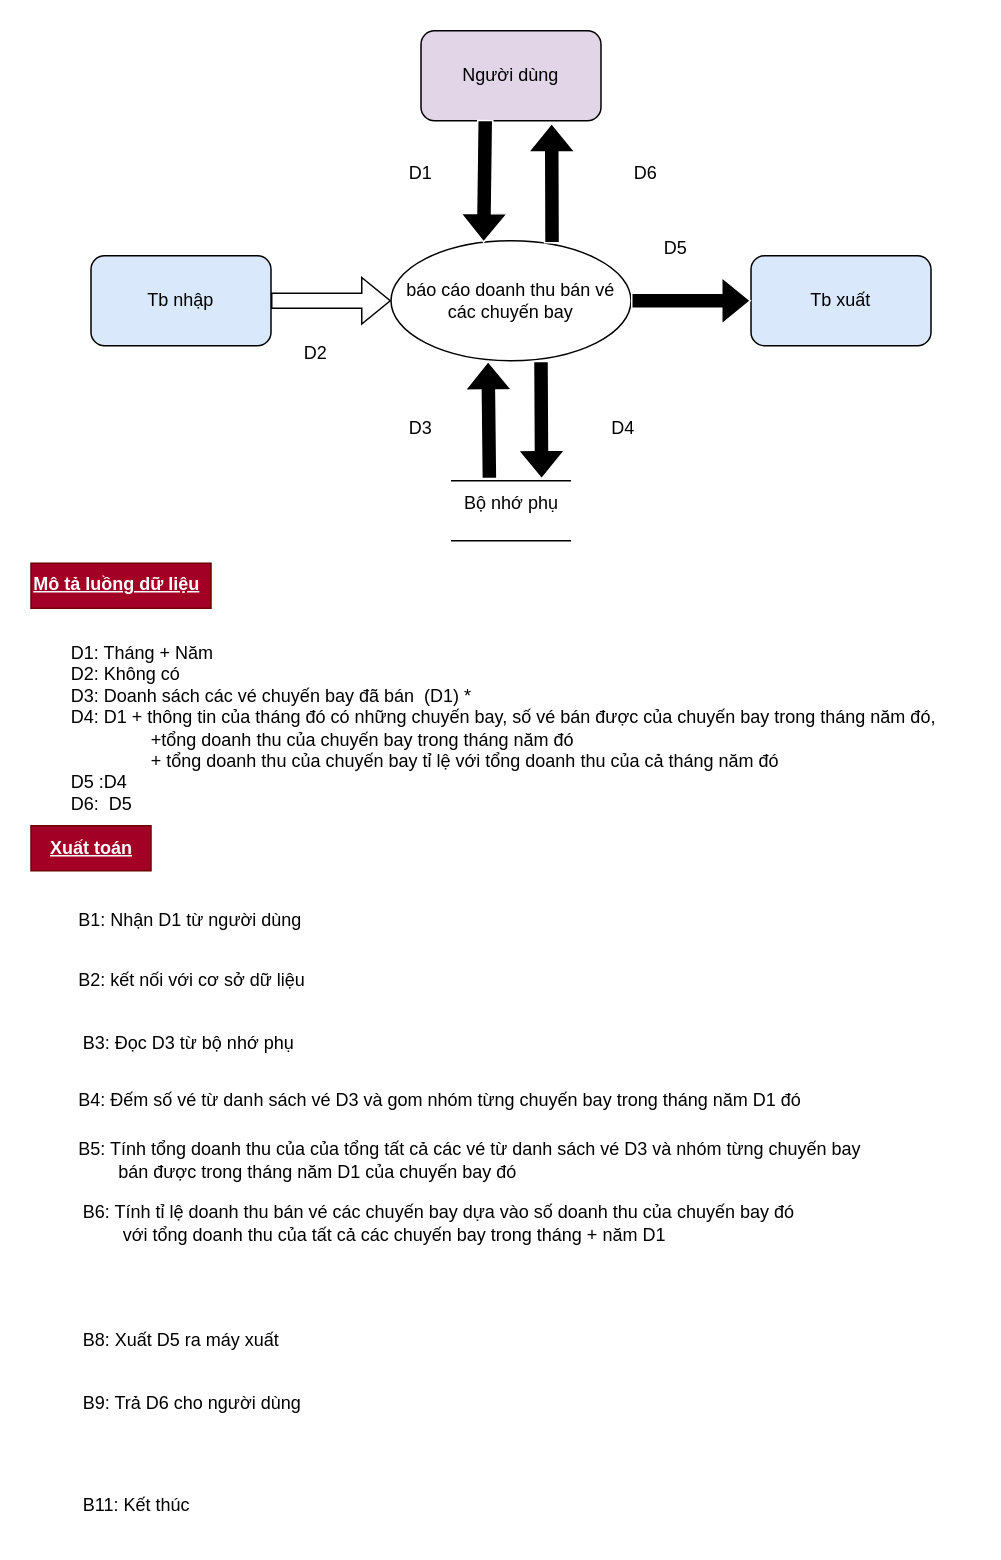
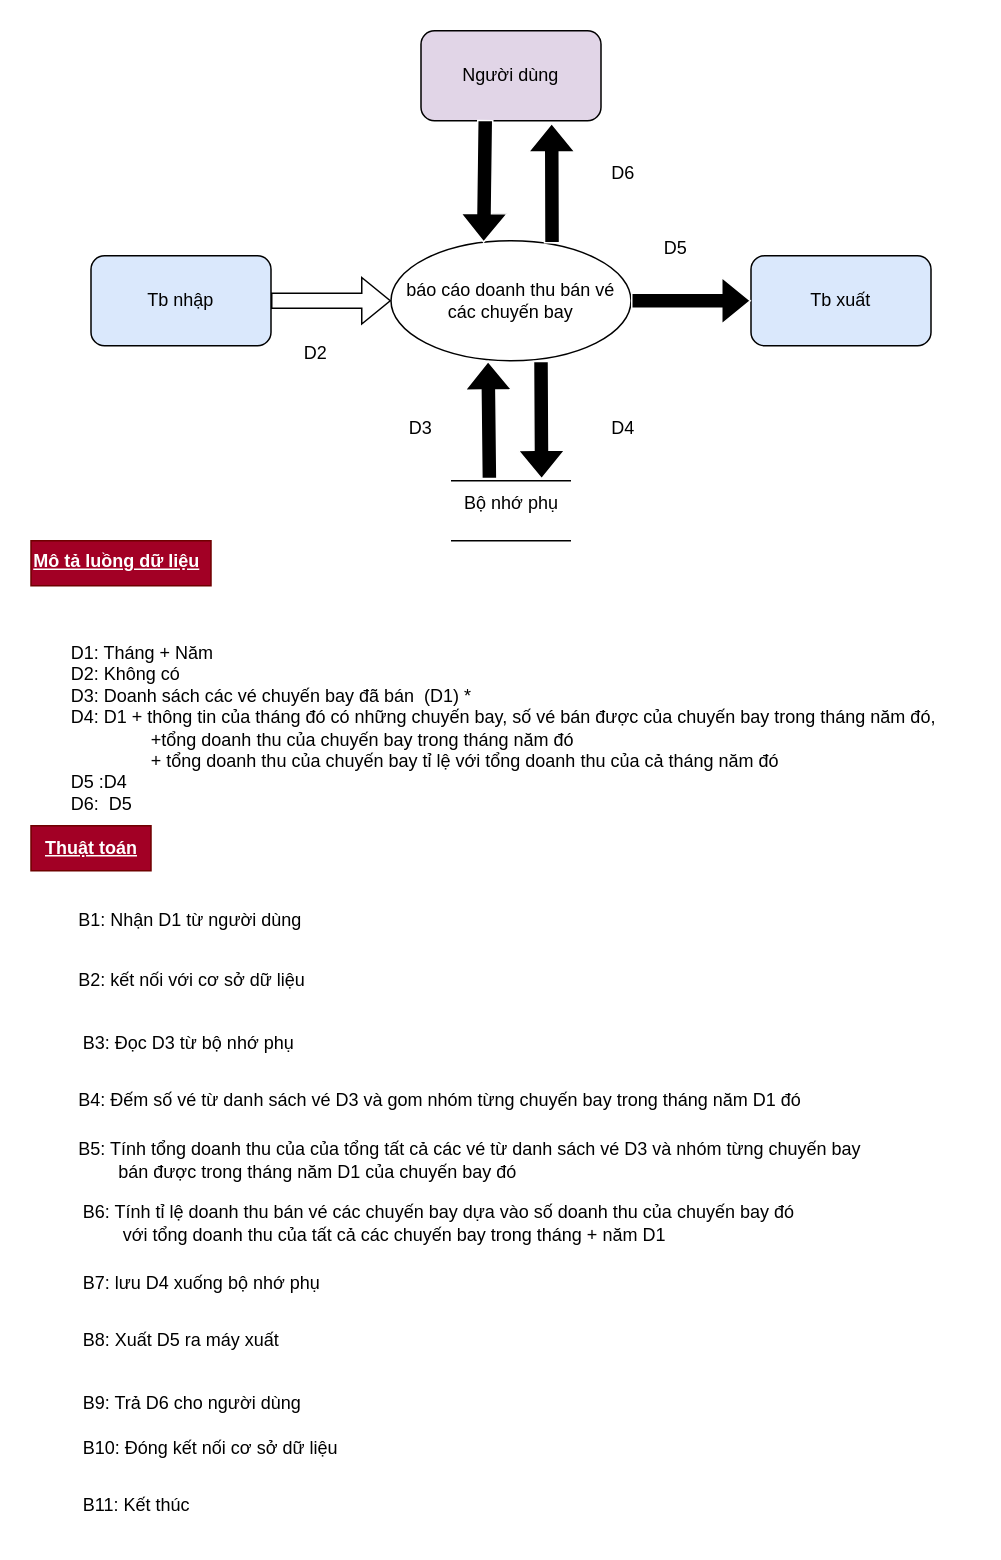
(421, 173) -> none
(646, 173) -> (623, 173)
(121, 586) -> (121, 563)
(92, 848) -> (92, 848)
none -> (215, 1283)
none -> (222, 1448)
